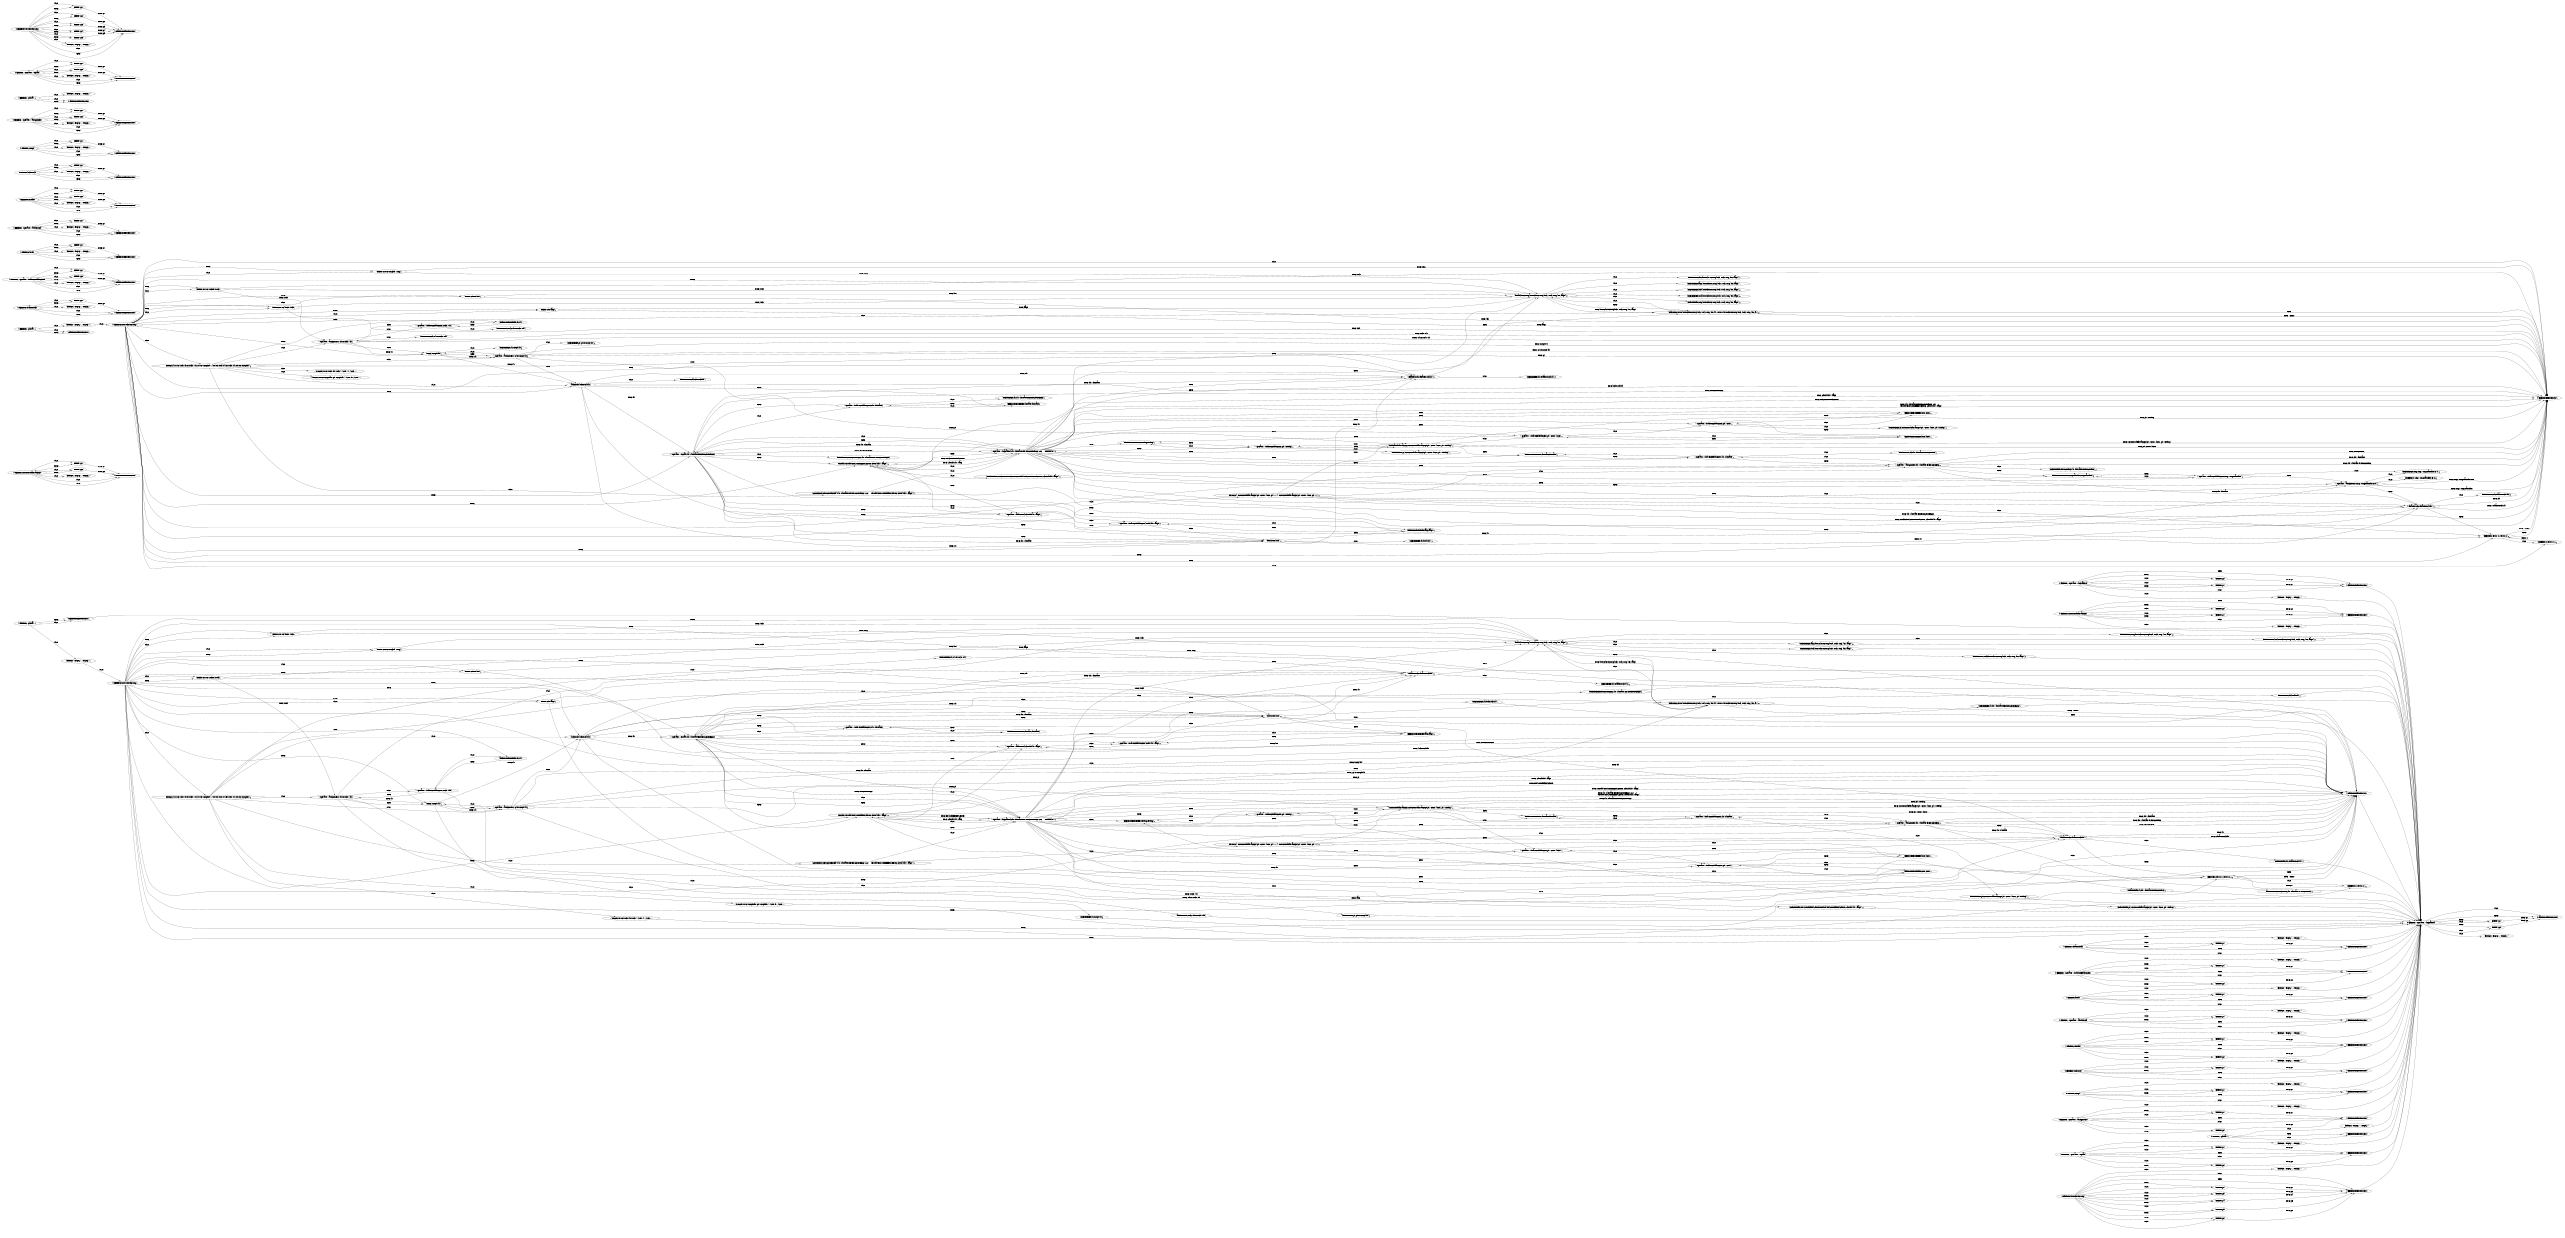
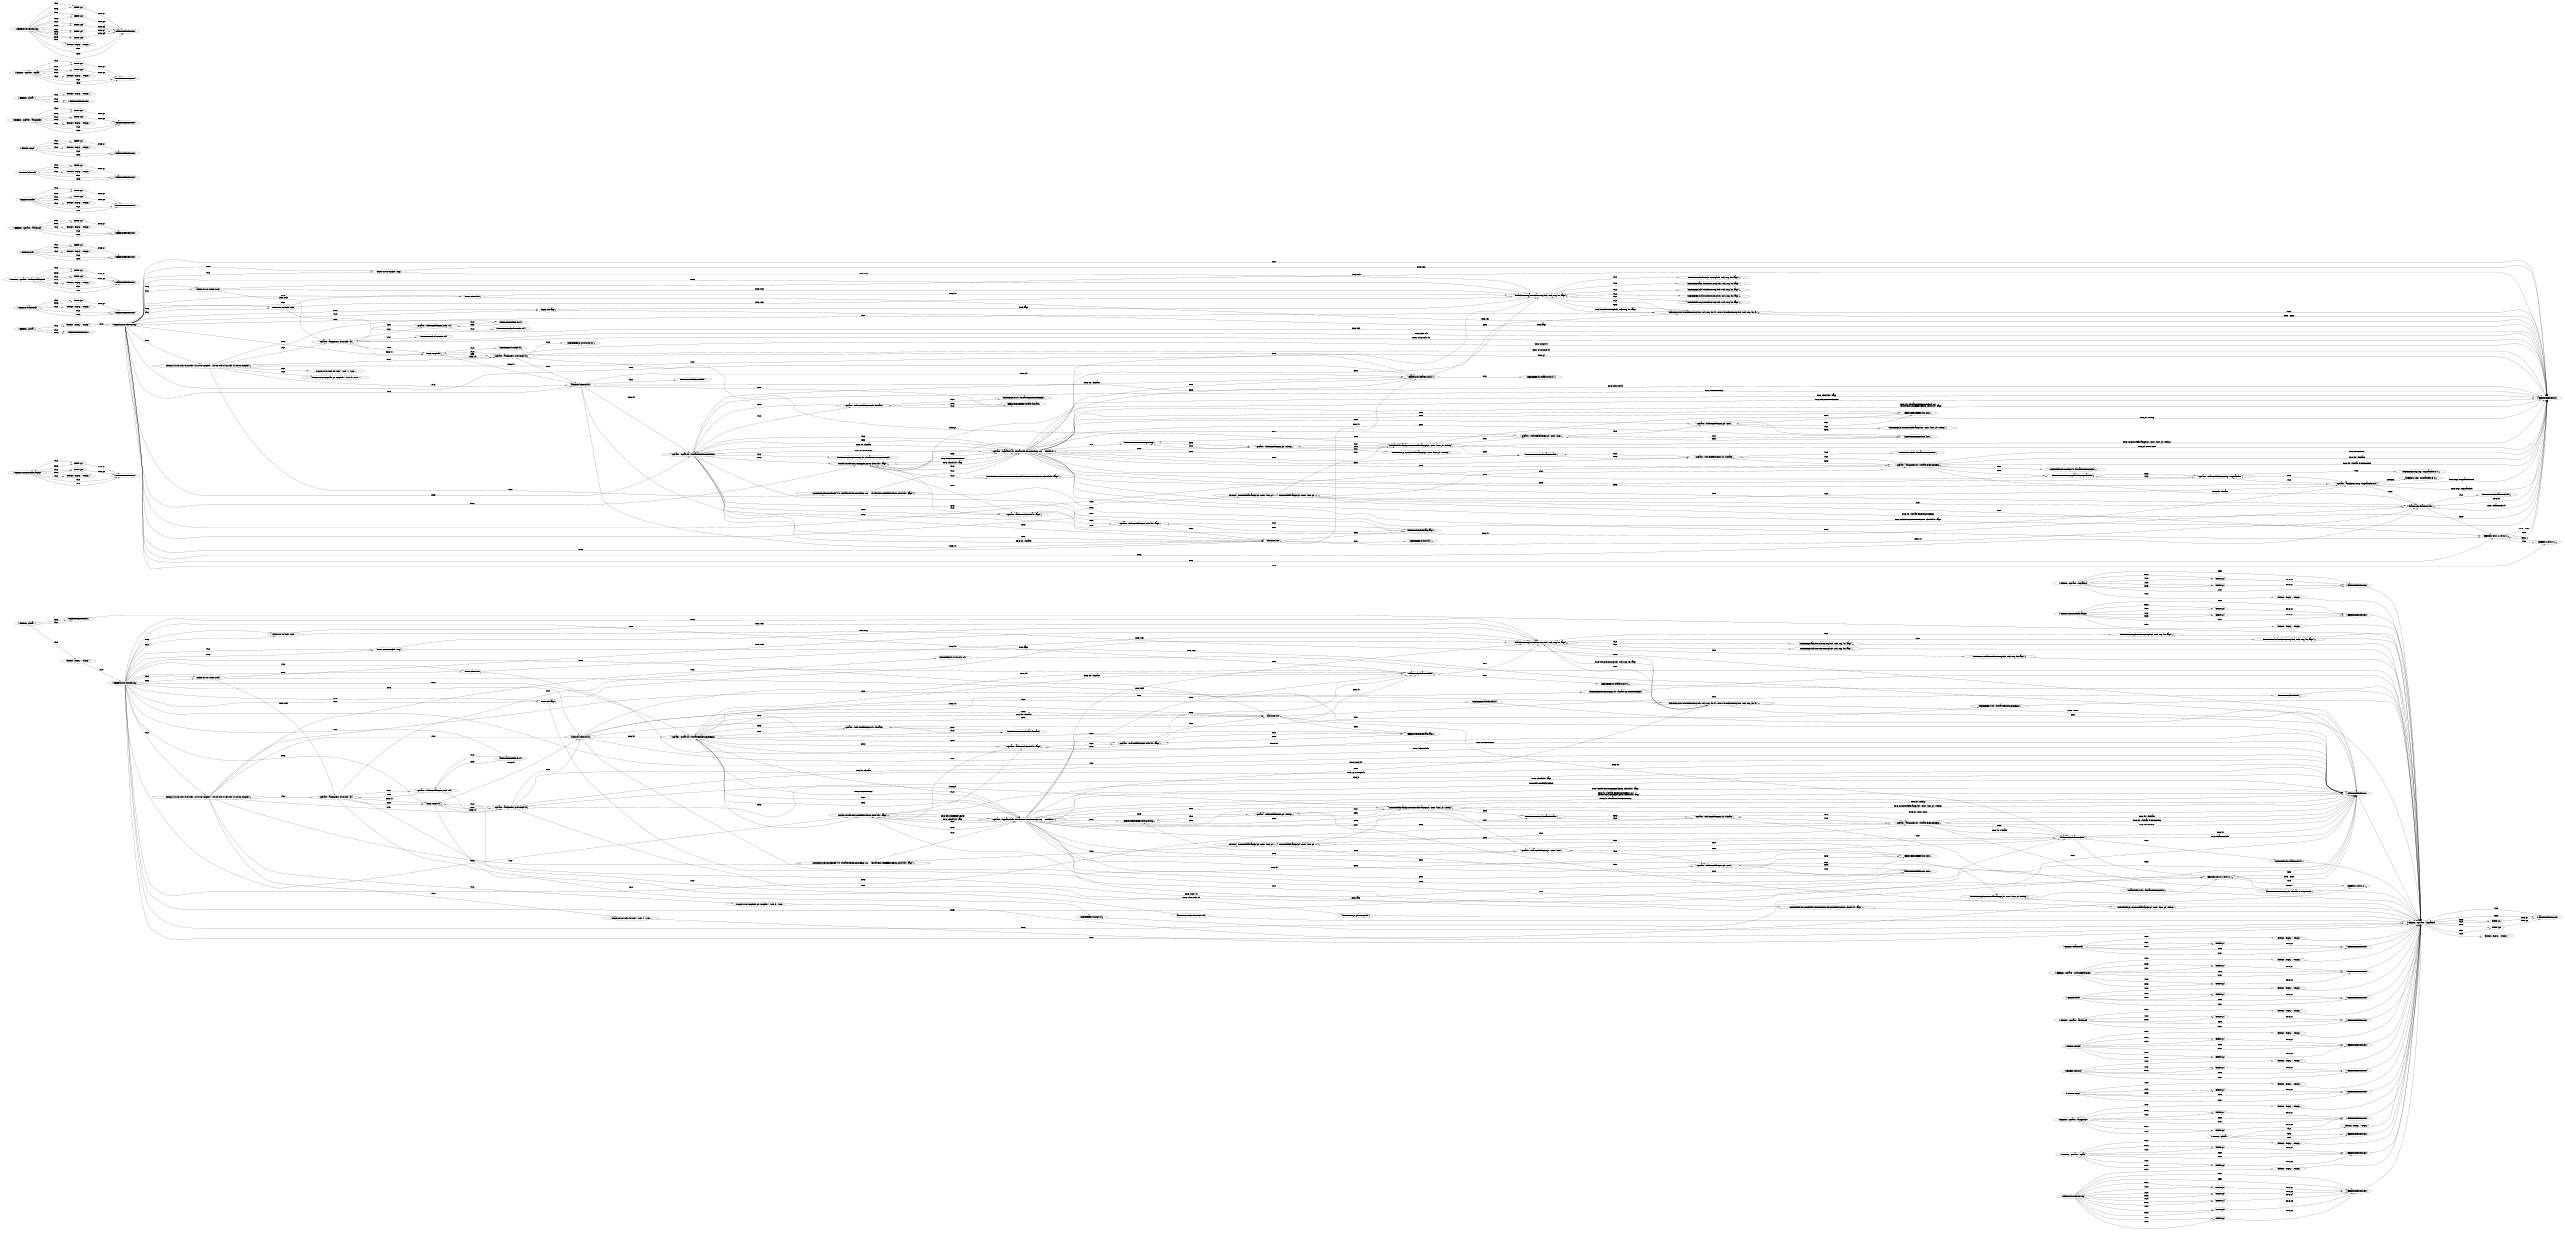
(2384, 477) -> (2281, 482)
(2391, 480) -> (2391, 480)
